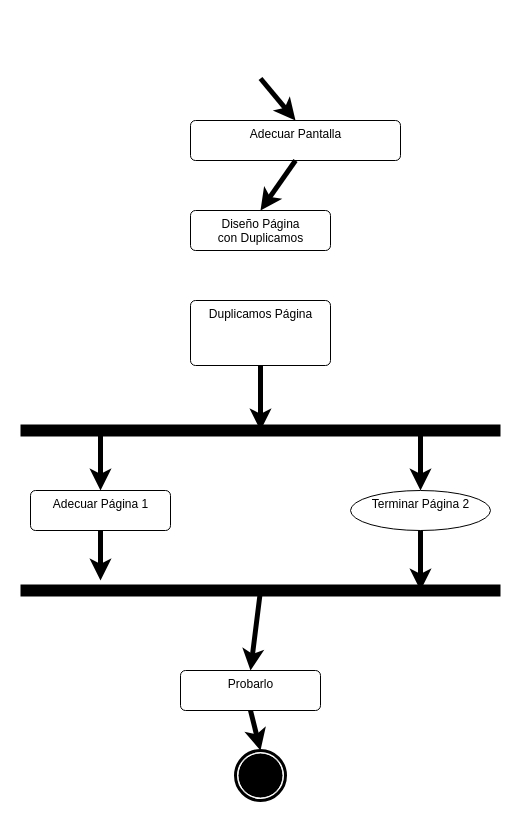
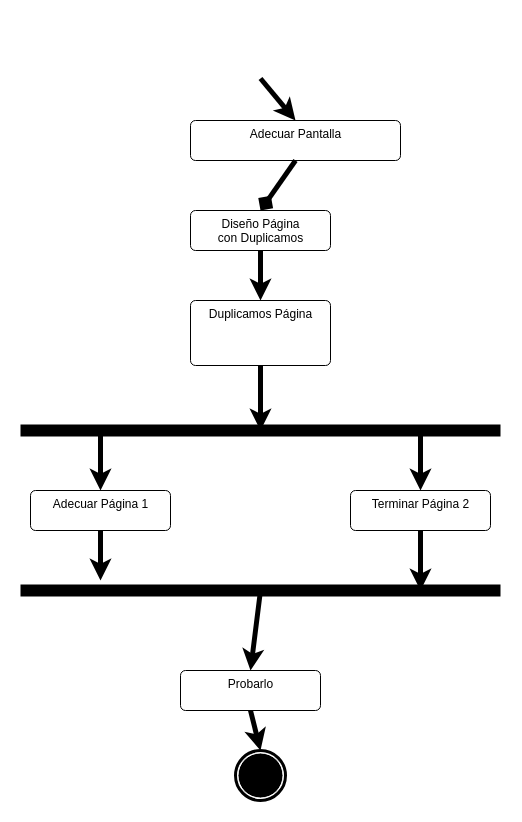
(271, 196) -> (271, 196)
none -> (261, 269)
(421, 511) -> (421, 511)
